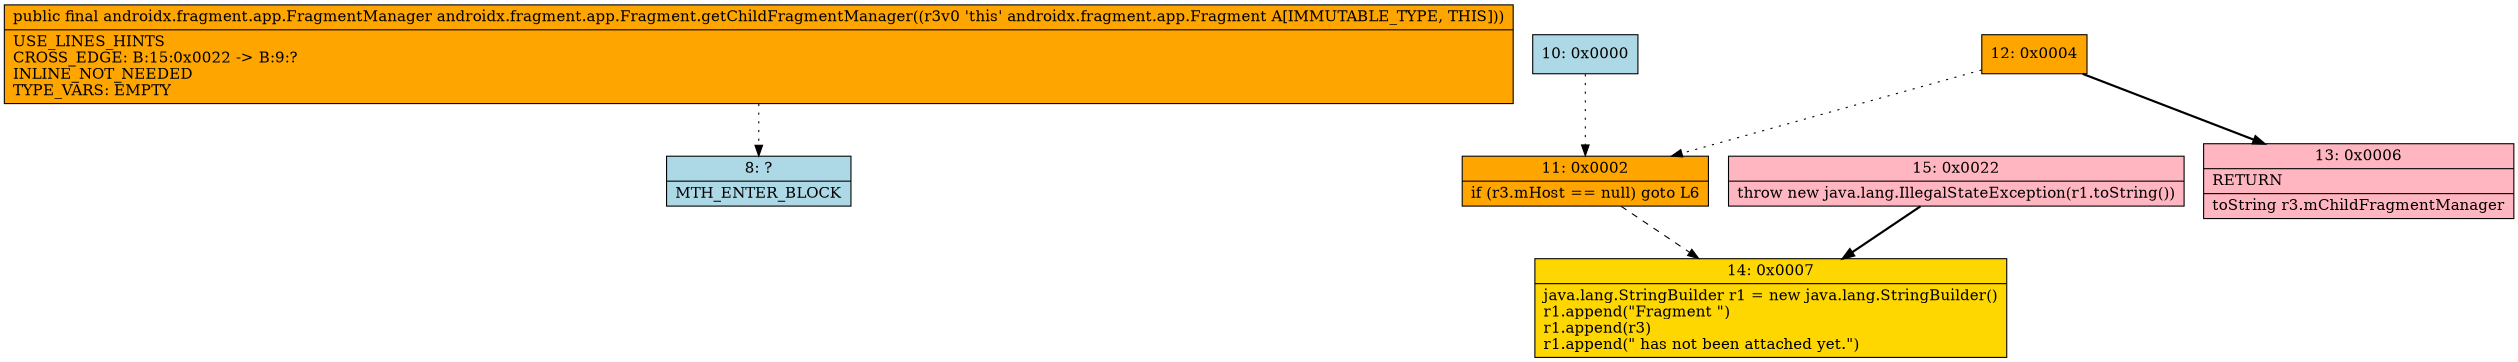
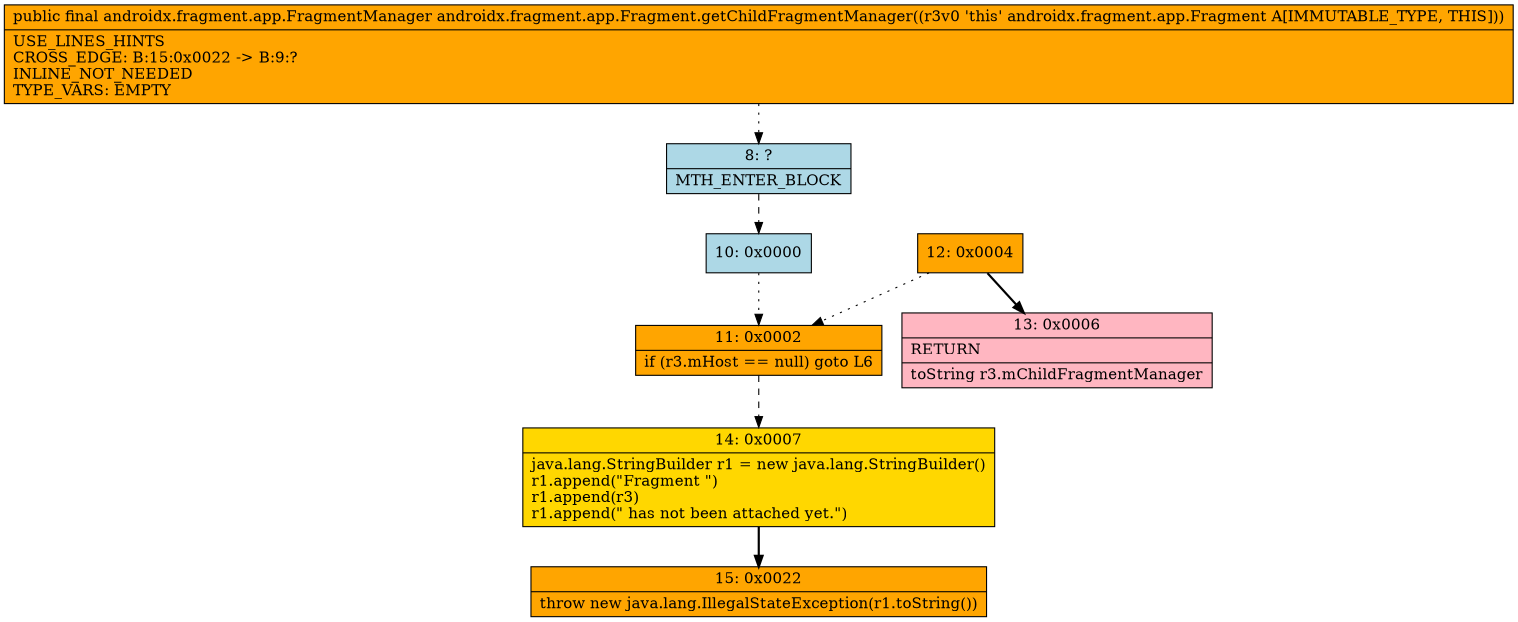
(1956, 181) -> (759, 592)
none -> (759, 208)
(1886, 229) -> (759, 541)
